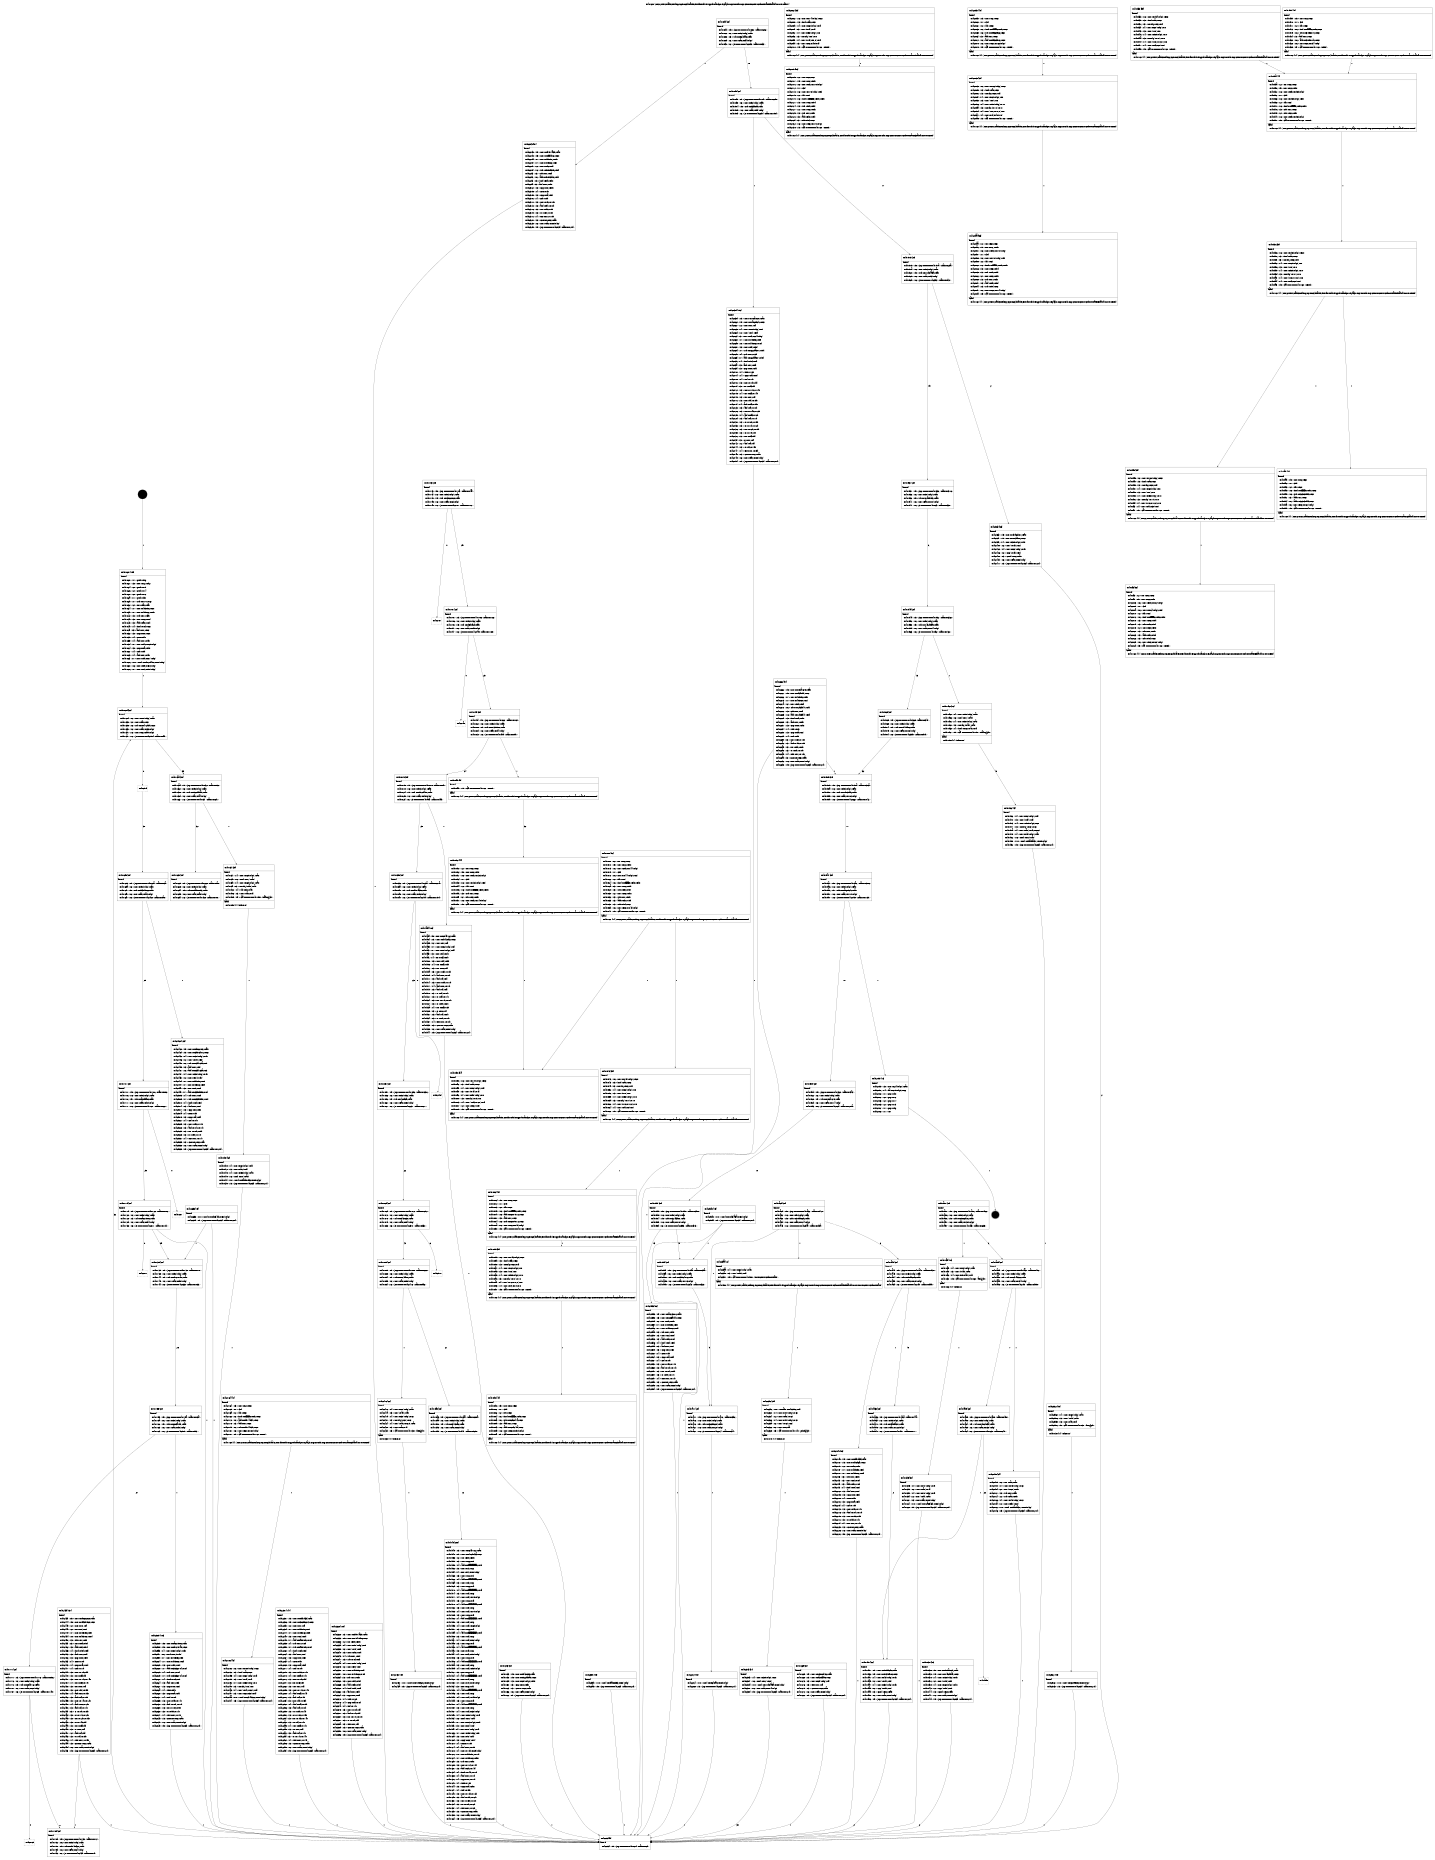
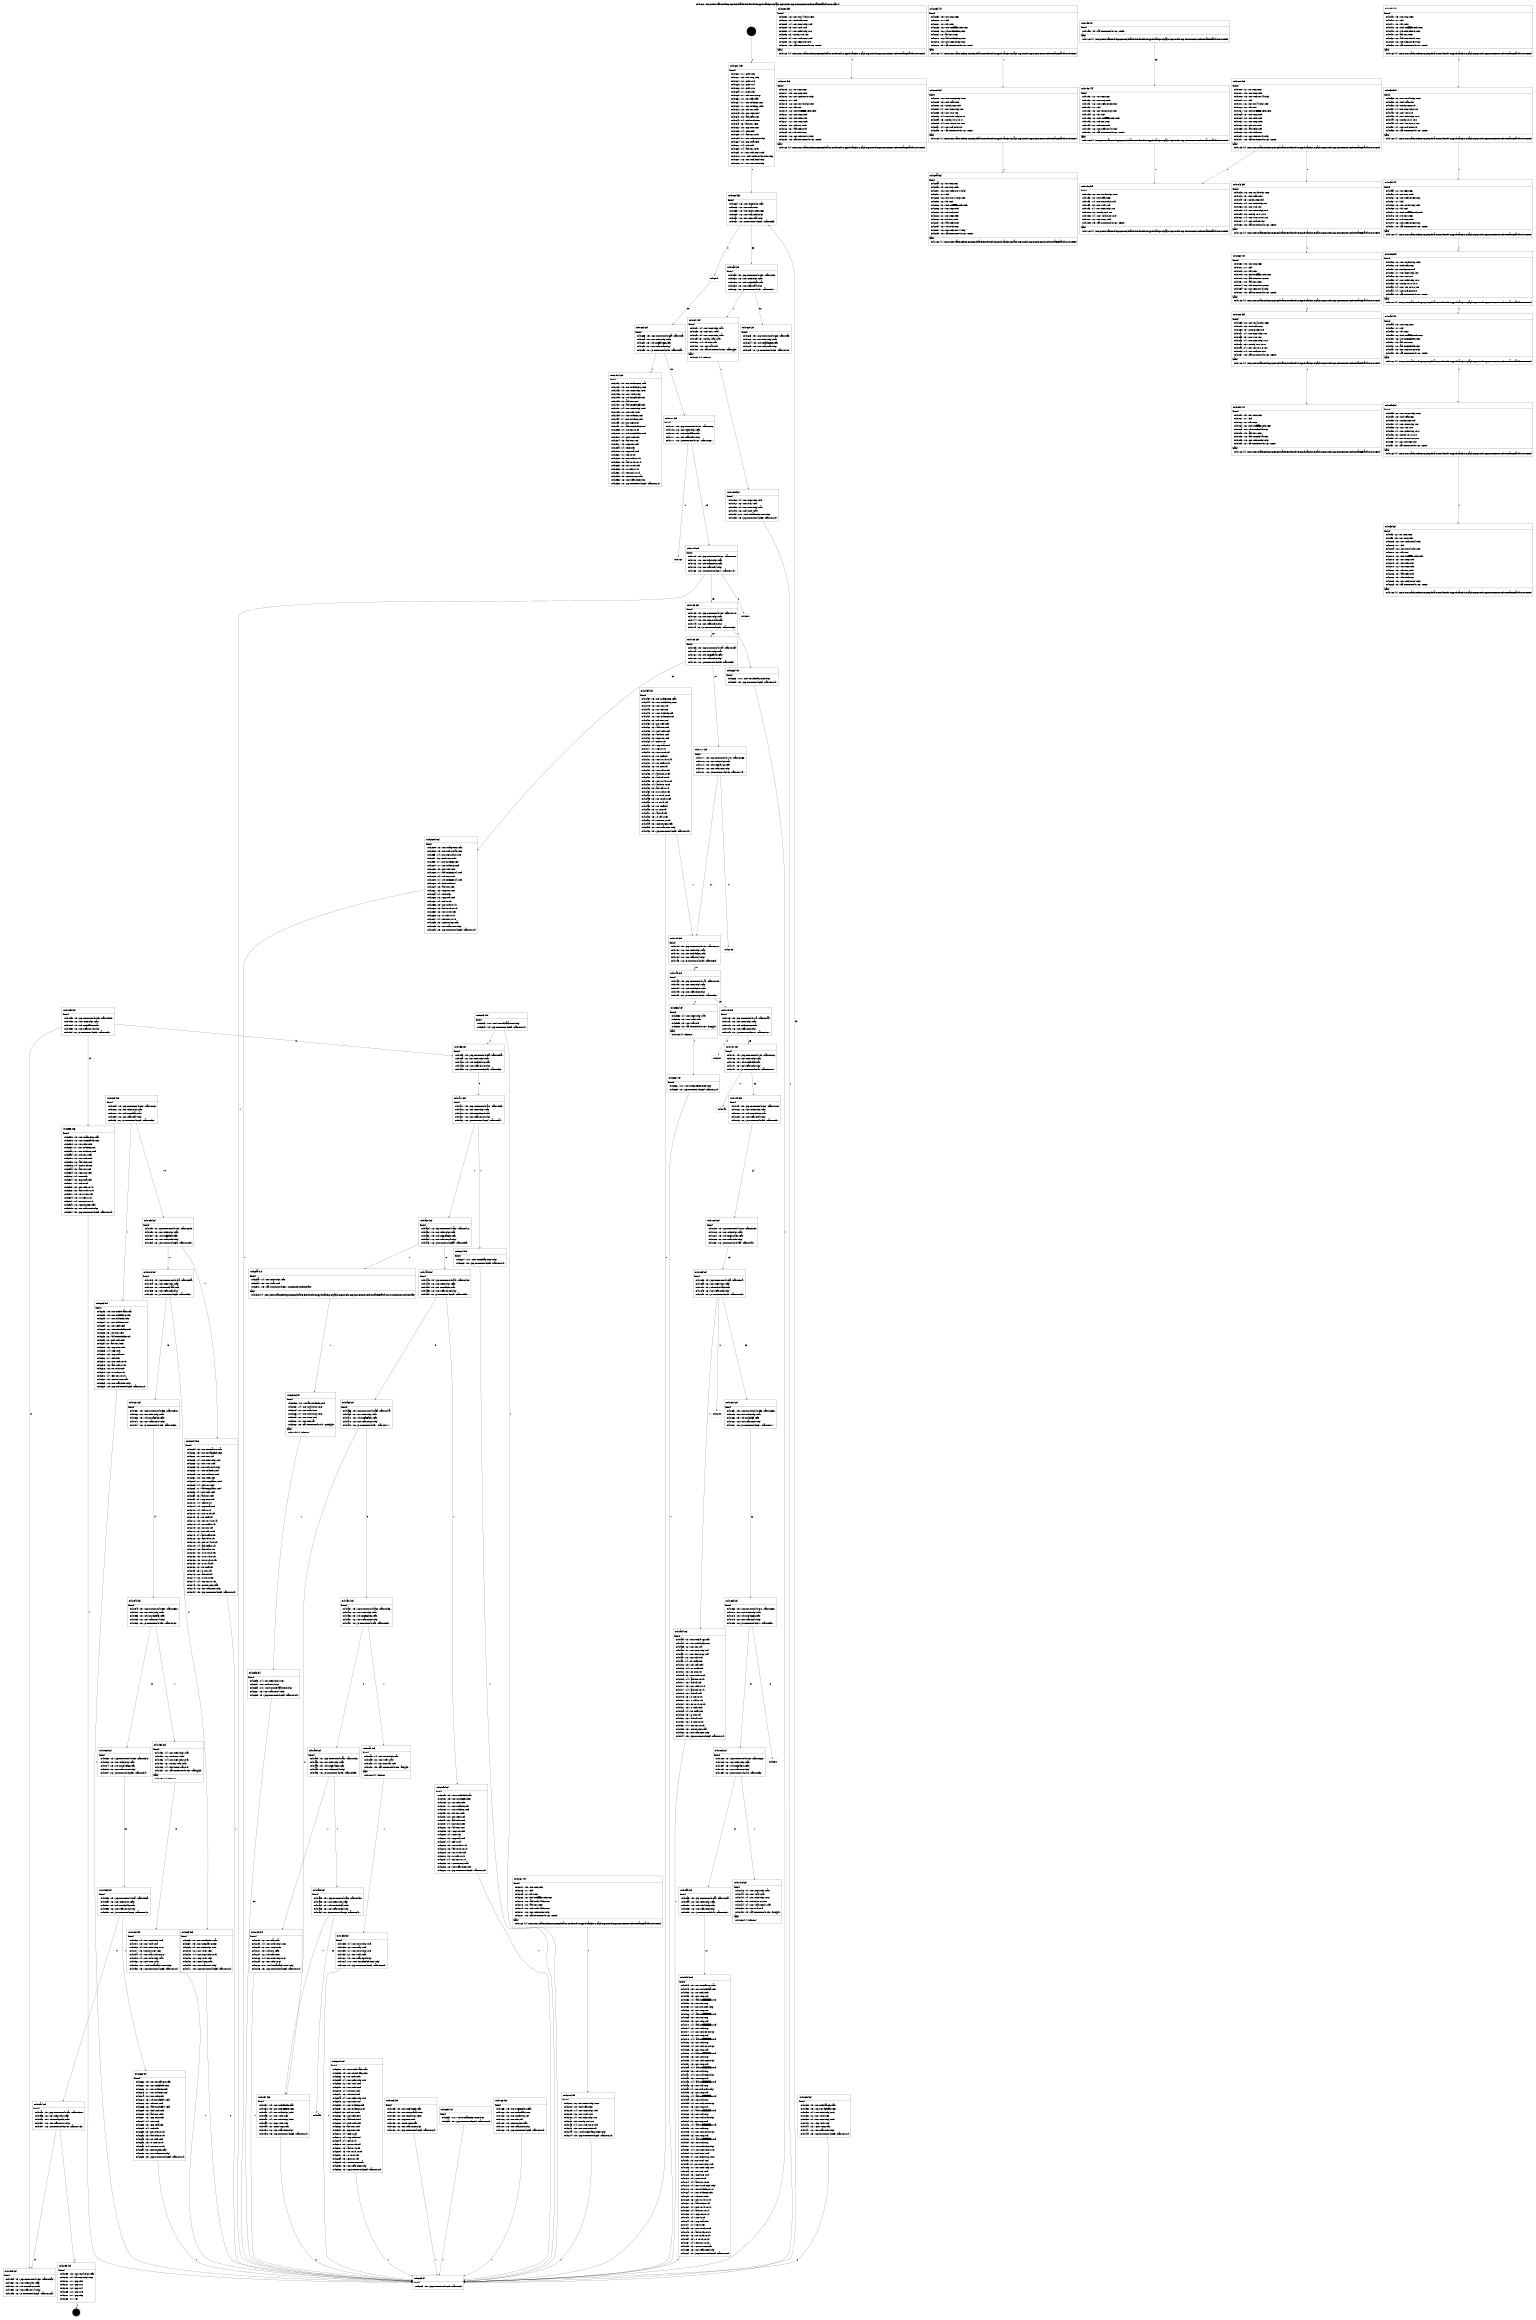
(1350, 66) -> (1458, 72)
(1271, 381) -> (1458, 383)
(928, 545) -> (155, 1517)
(509, 757) -> none
(831, 767) -> (127, 1994)
(445, 862) -> (705, 1462)
none -> (695, 984)
(753, 1157) -> (29, 1639)
(196, 1240) -> (745, 647)
(711, 1290) -> (462, 1170)
(177, 1493) -> (673, 677)
none -> (366, 1513)
(302, 1681) -> none
(416, 1681) -> none
